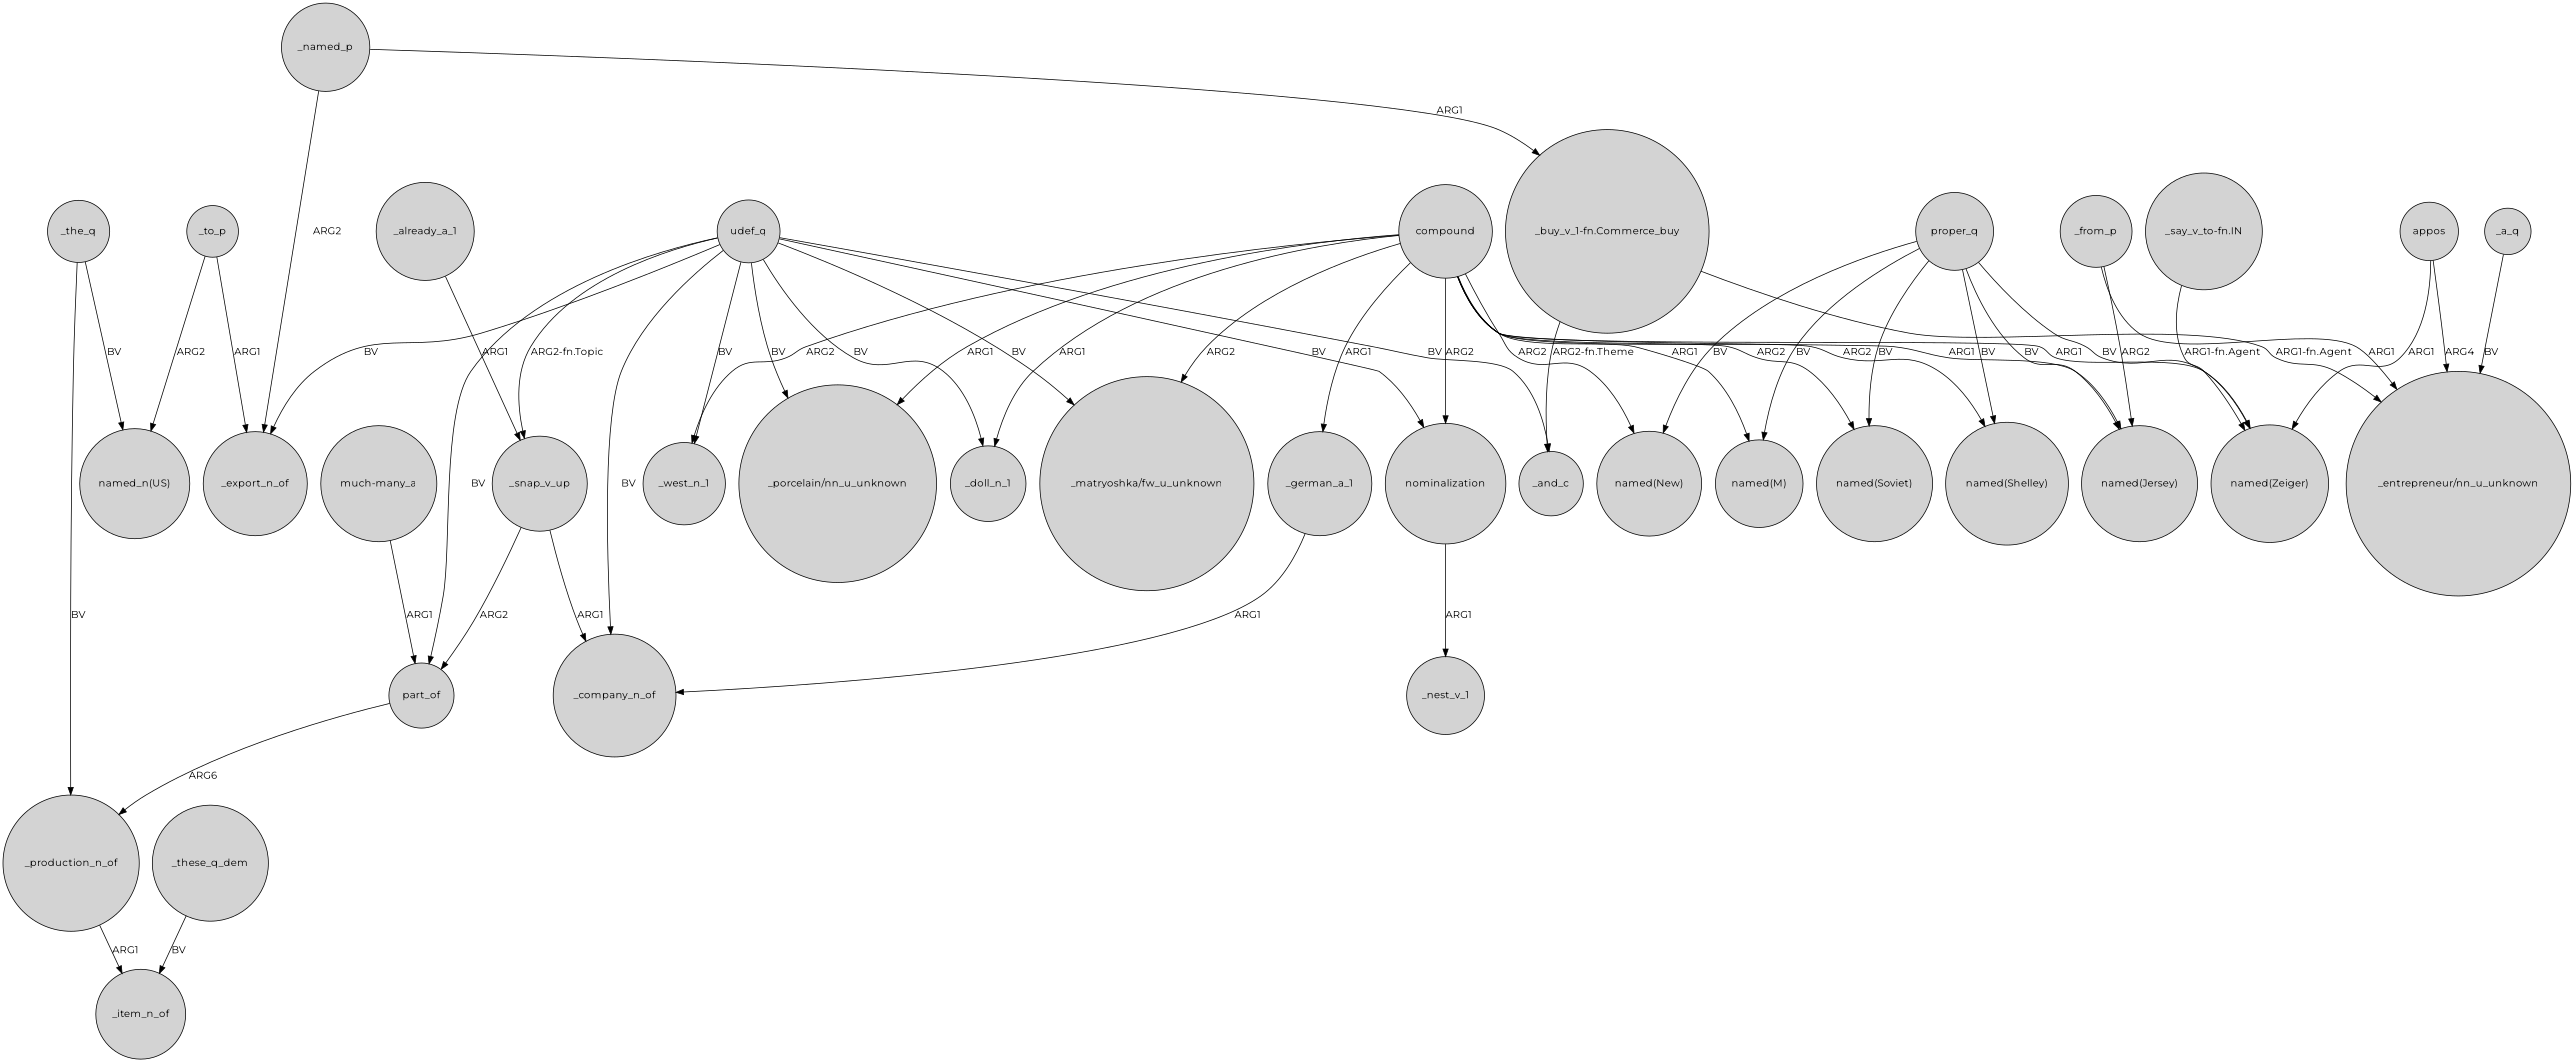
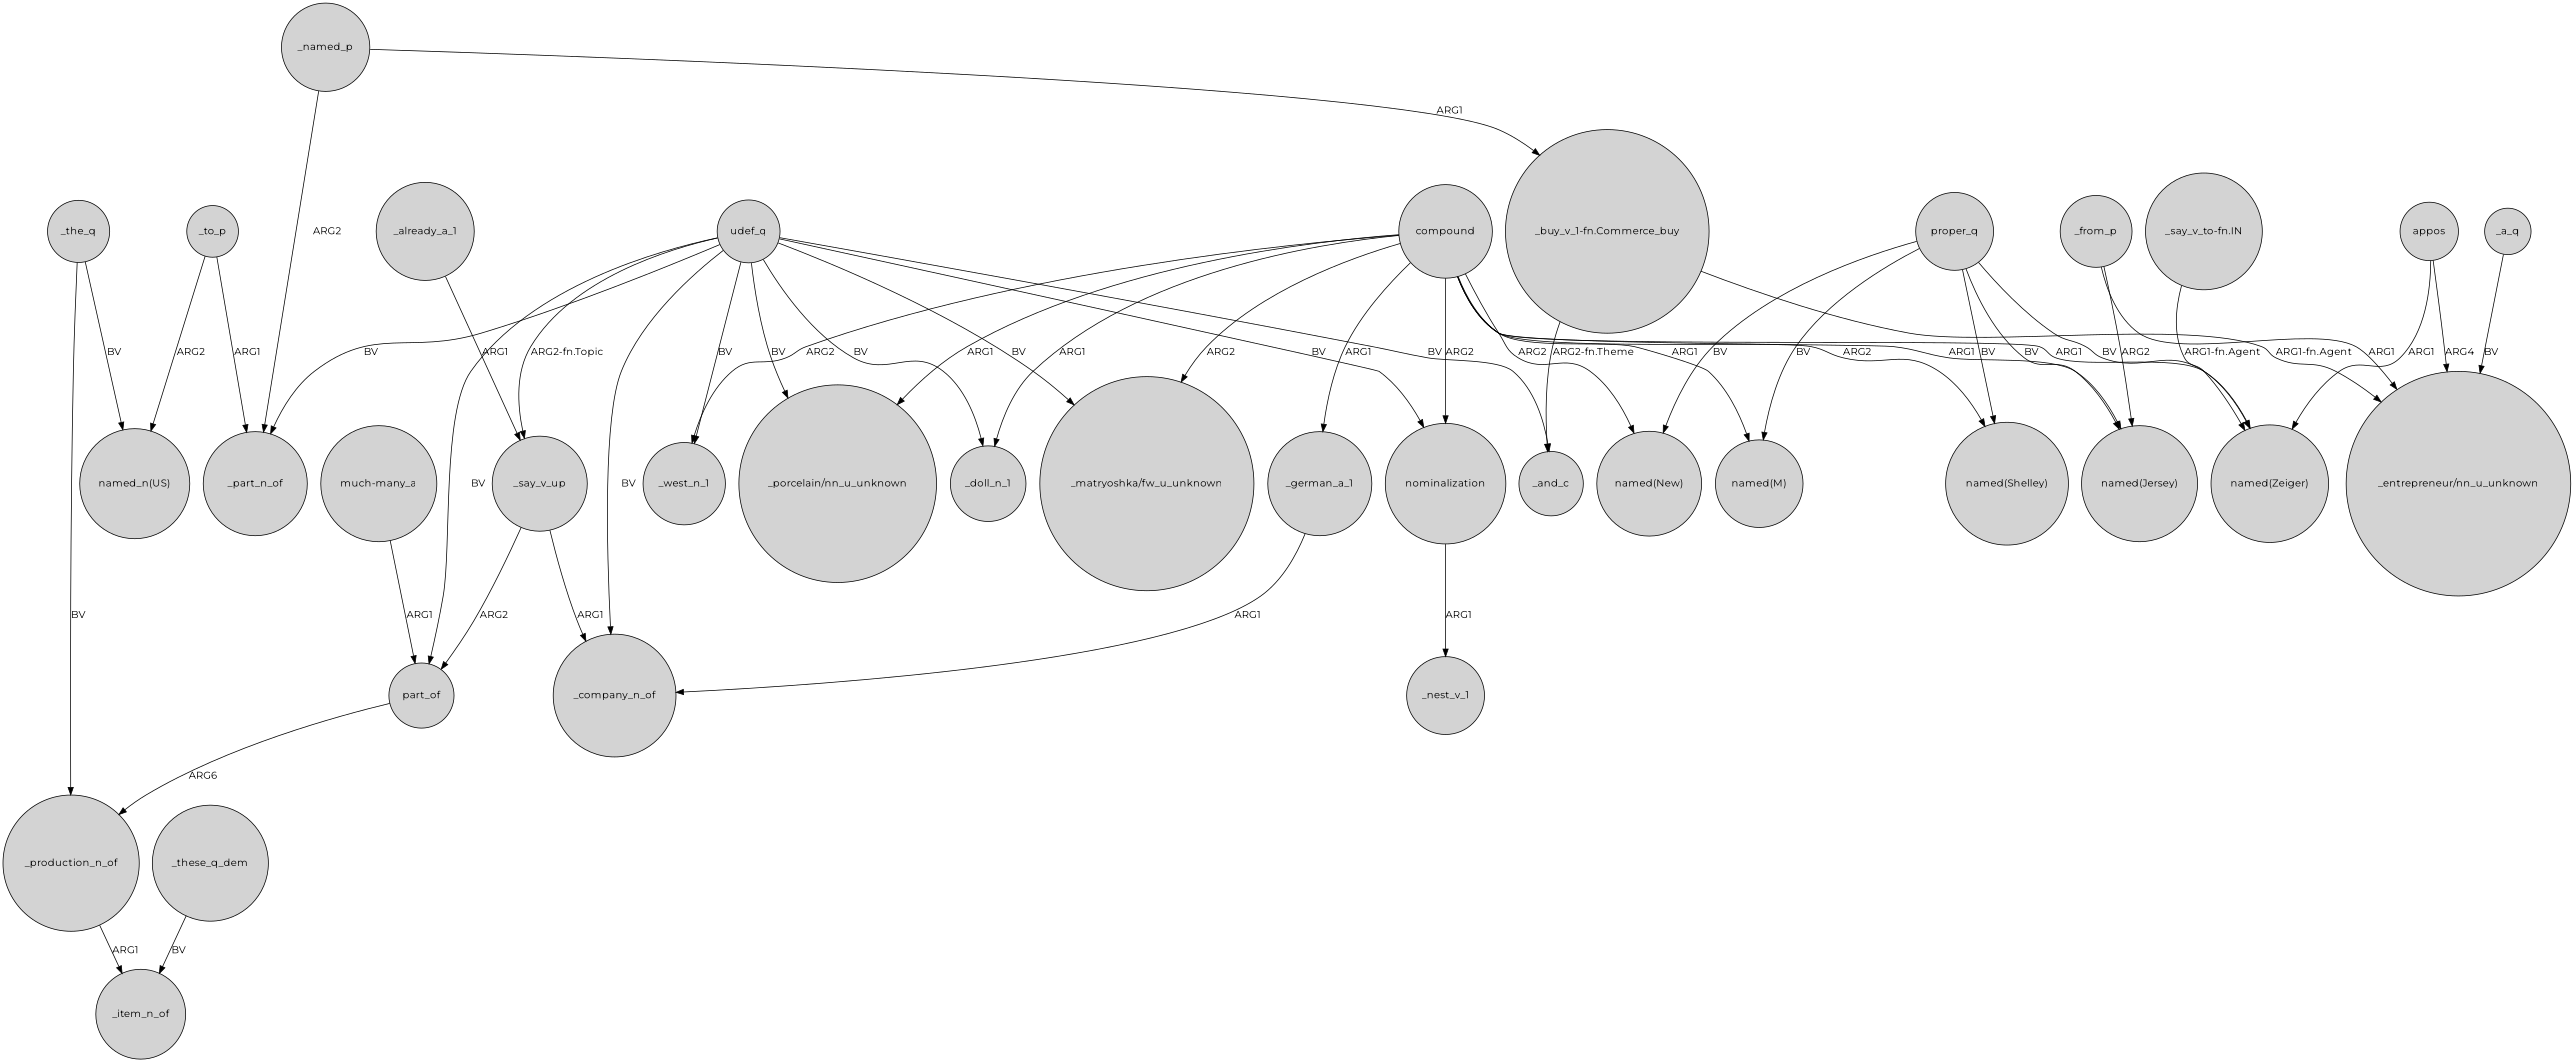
(255, 484) -> (255, 484)
(540, 484) -> (540, 484)
(1875, 484) -> none
